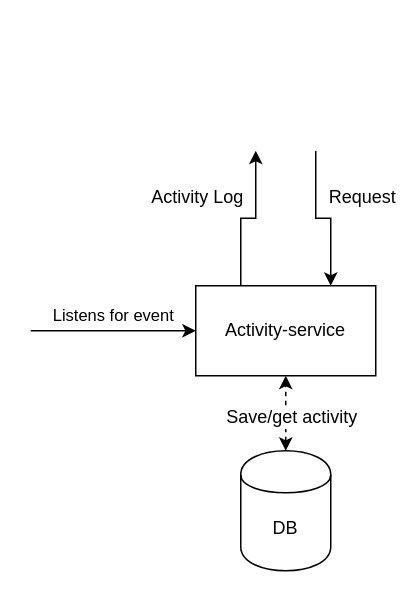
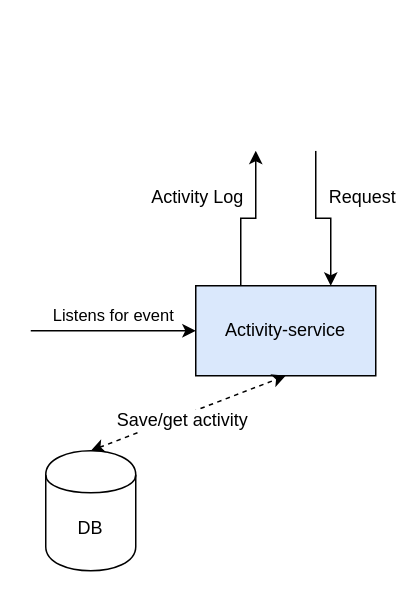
(286, 331) -> (286, 331)
(286, 511) -> (91, 511)
